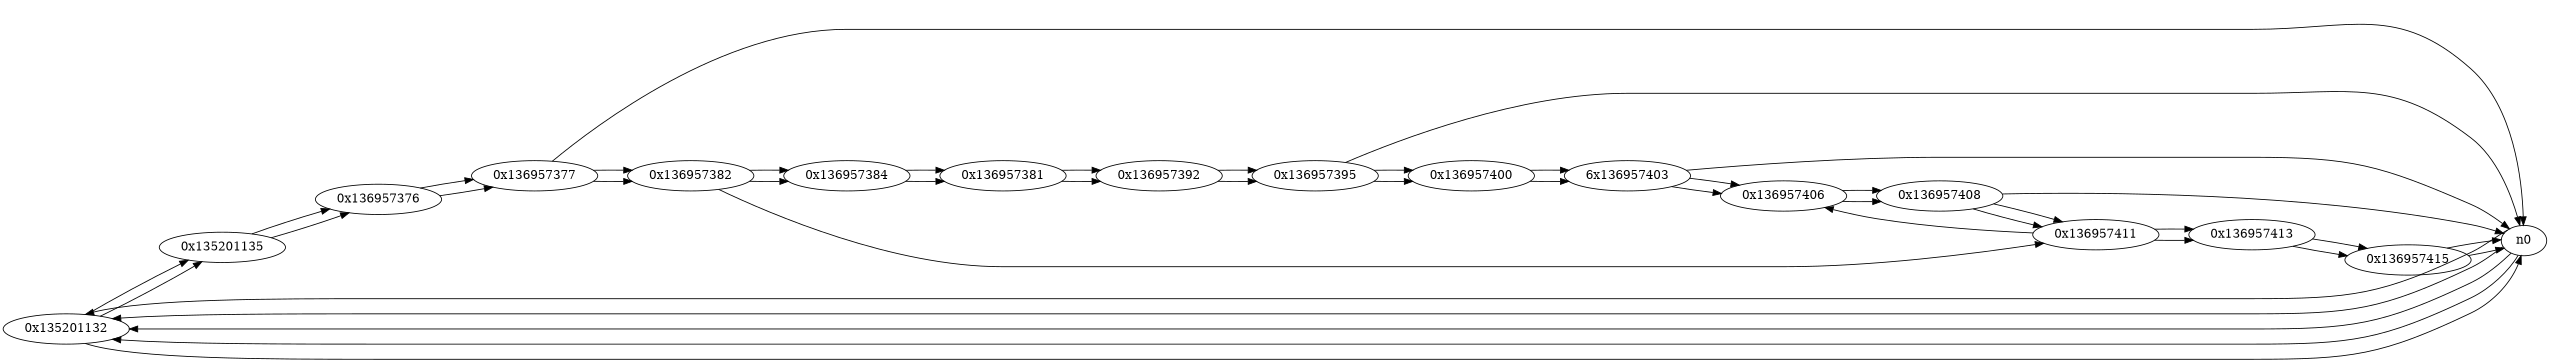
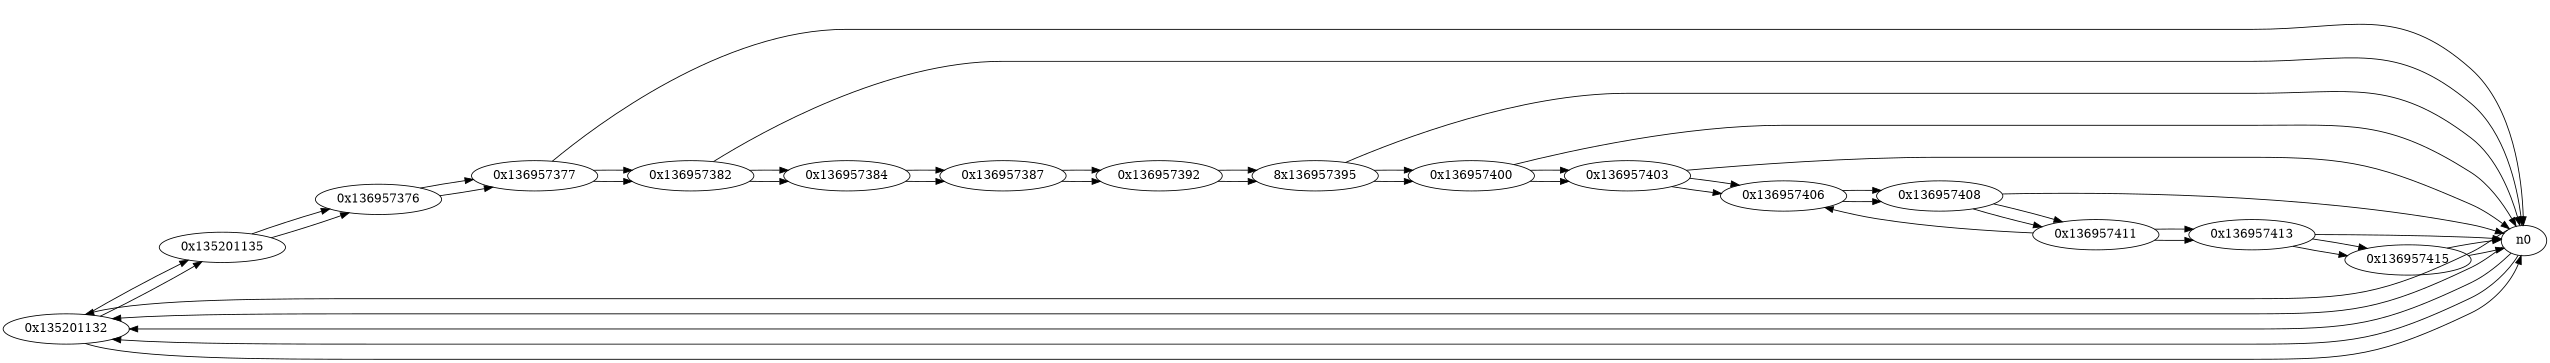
none -> (2027, 125)
(1003, 176) -> (1003, 176)
(1315, 176) -> (1315, 176)
(1627, 176) -> (1627, 176)
none -> (2404, 235)
(1371, 267) -> (1651, 61)
